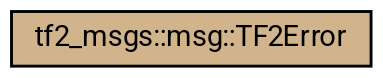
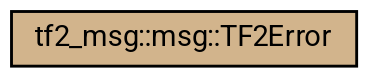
(191, 39) -> (184, 39)
